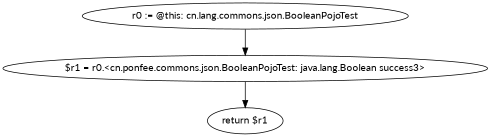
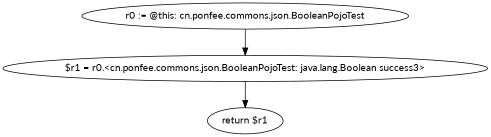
(245, 16) -> (245, 16)
